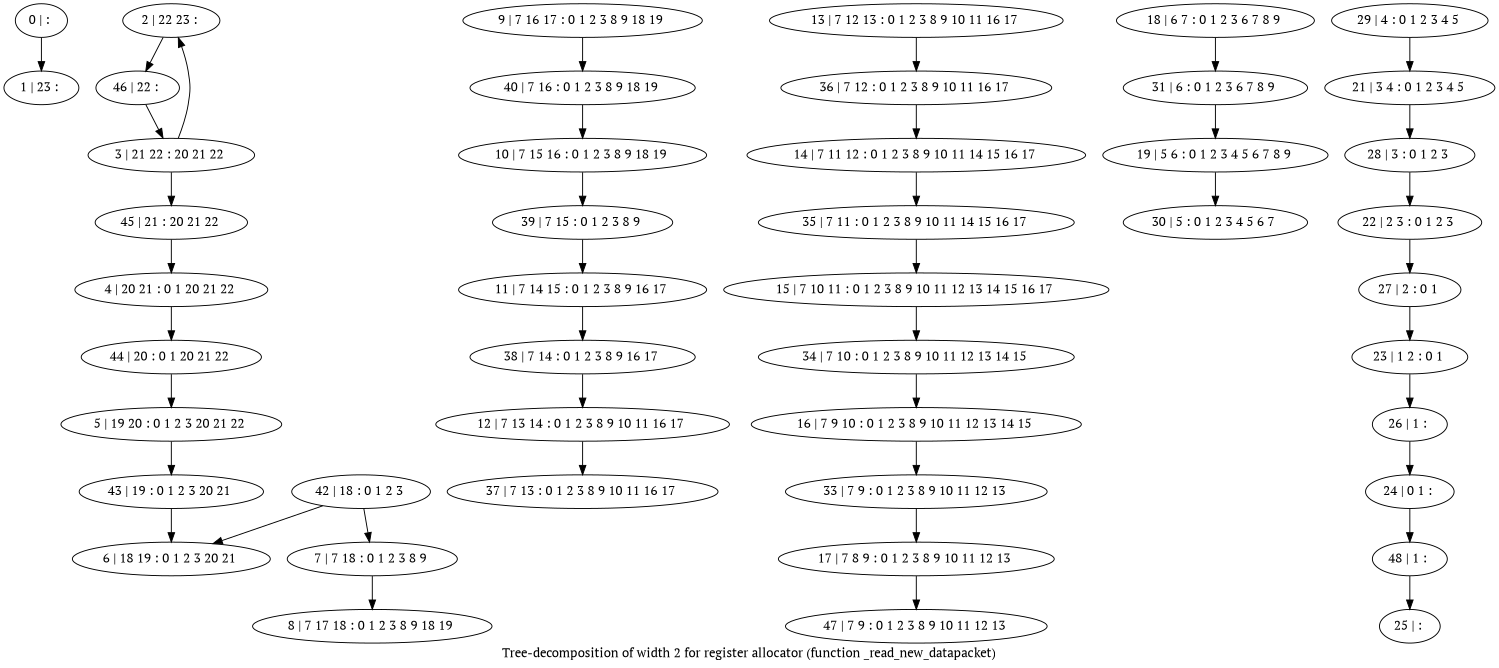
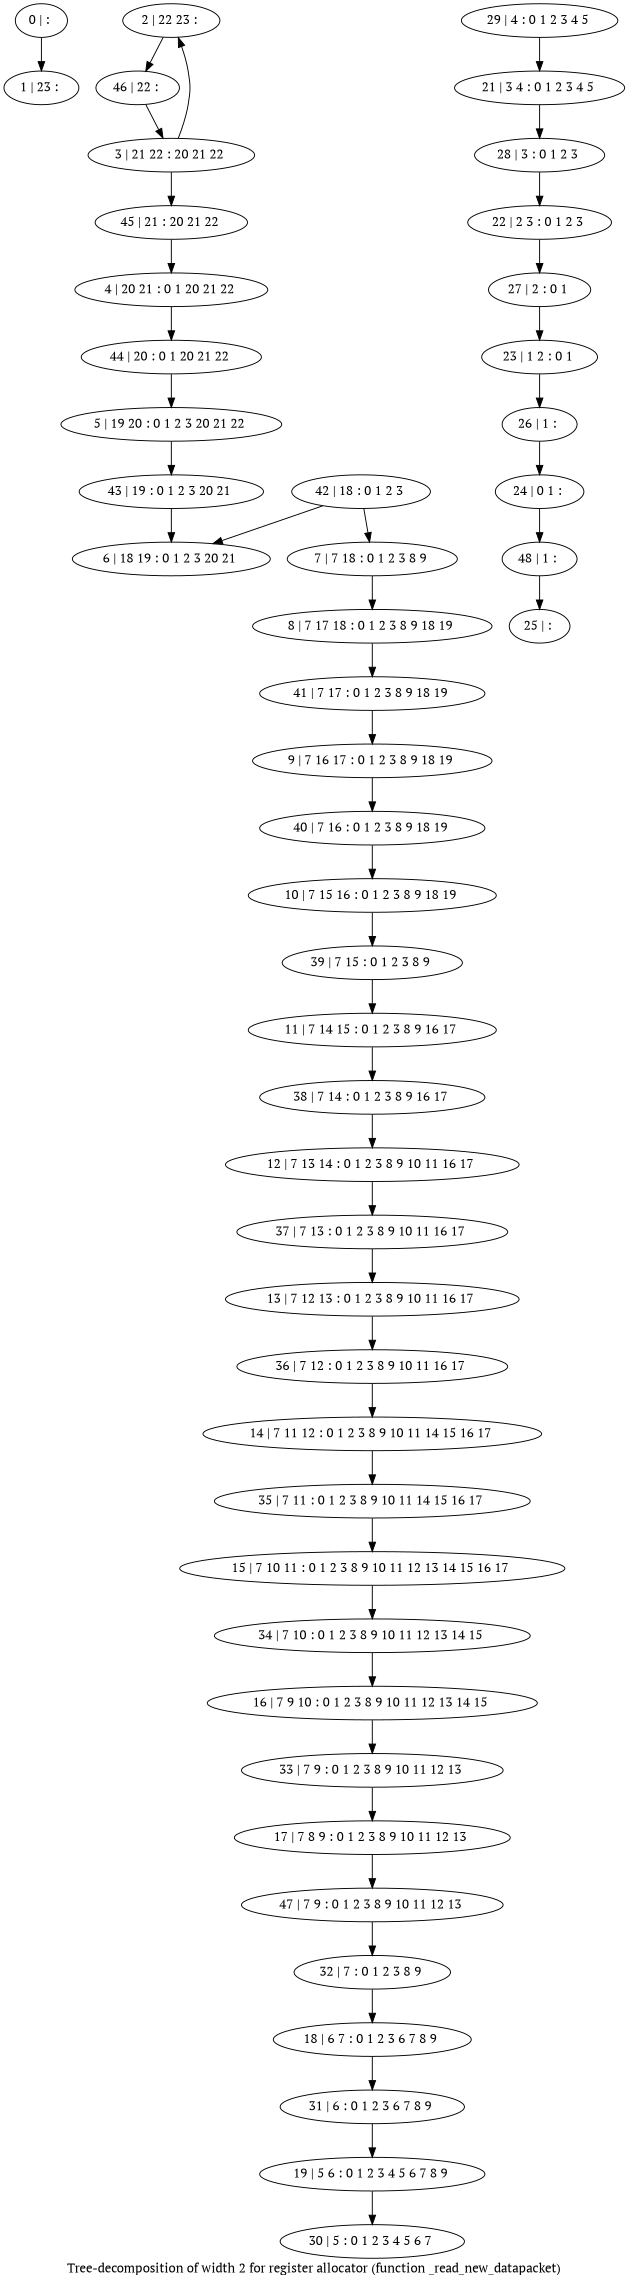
none -> (372, 694)
none -> (372, 1261)
none -> (372, 1972)
